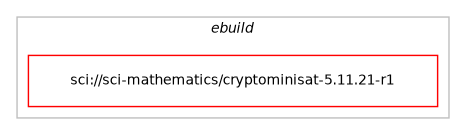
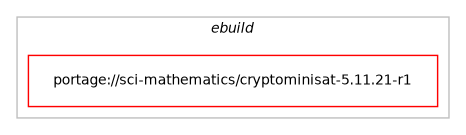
(233, 81) -> (233, 81)
